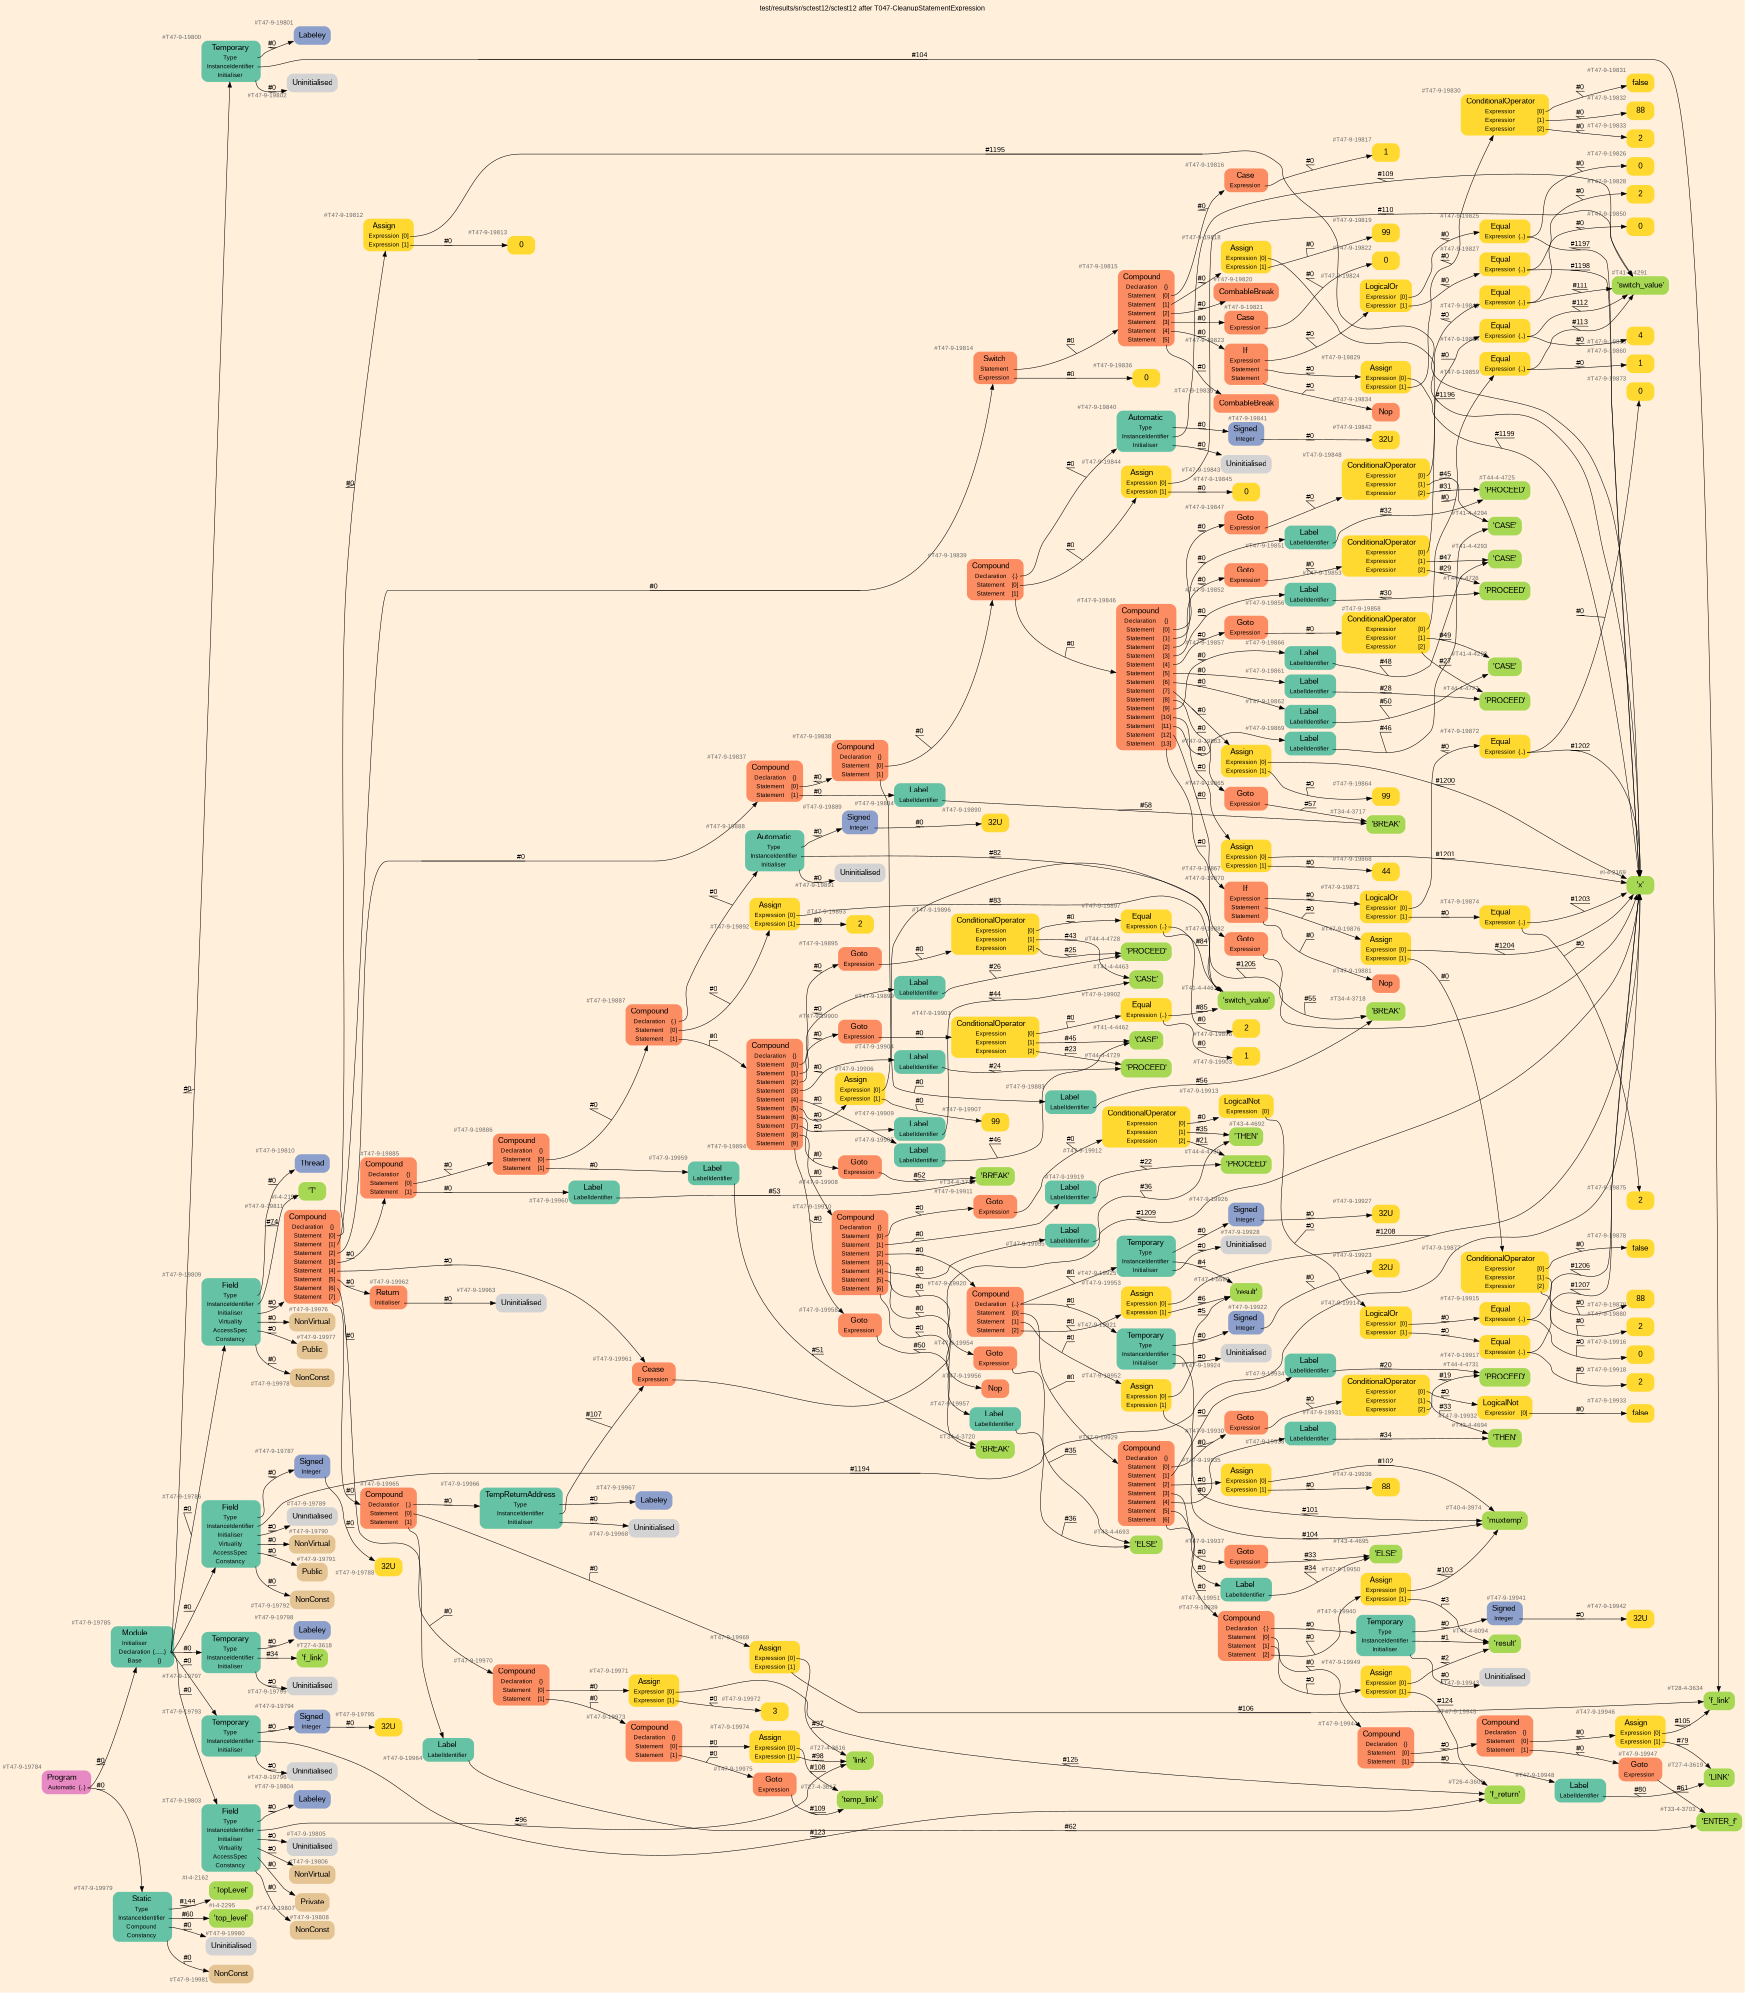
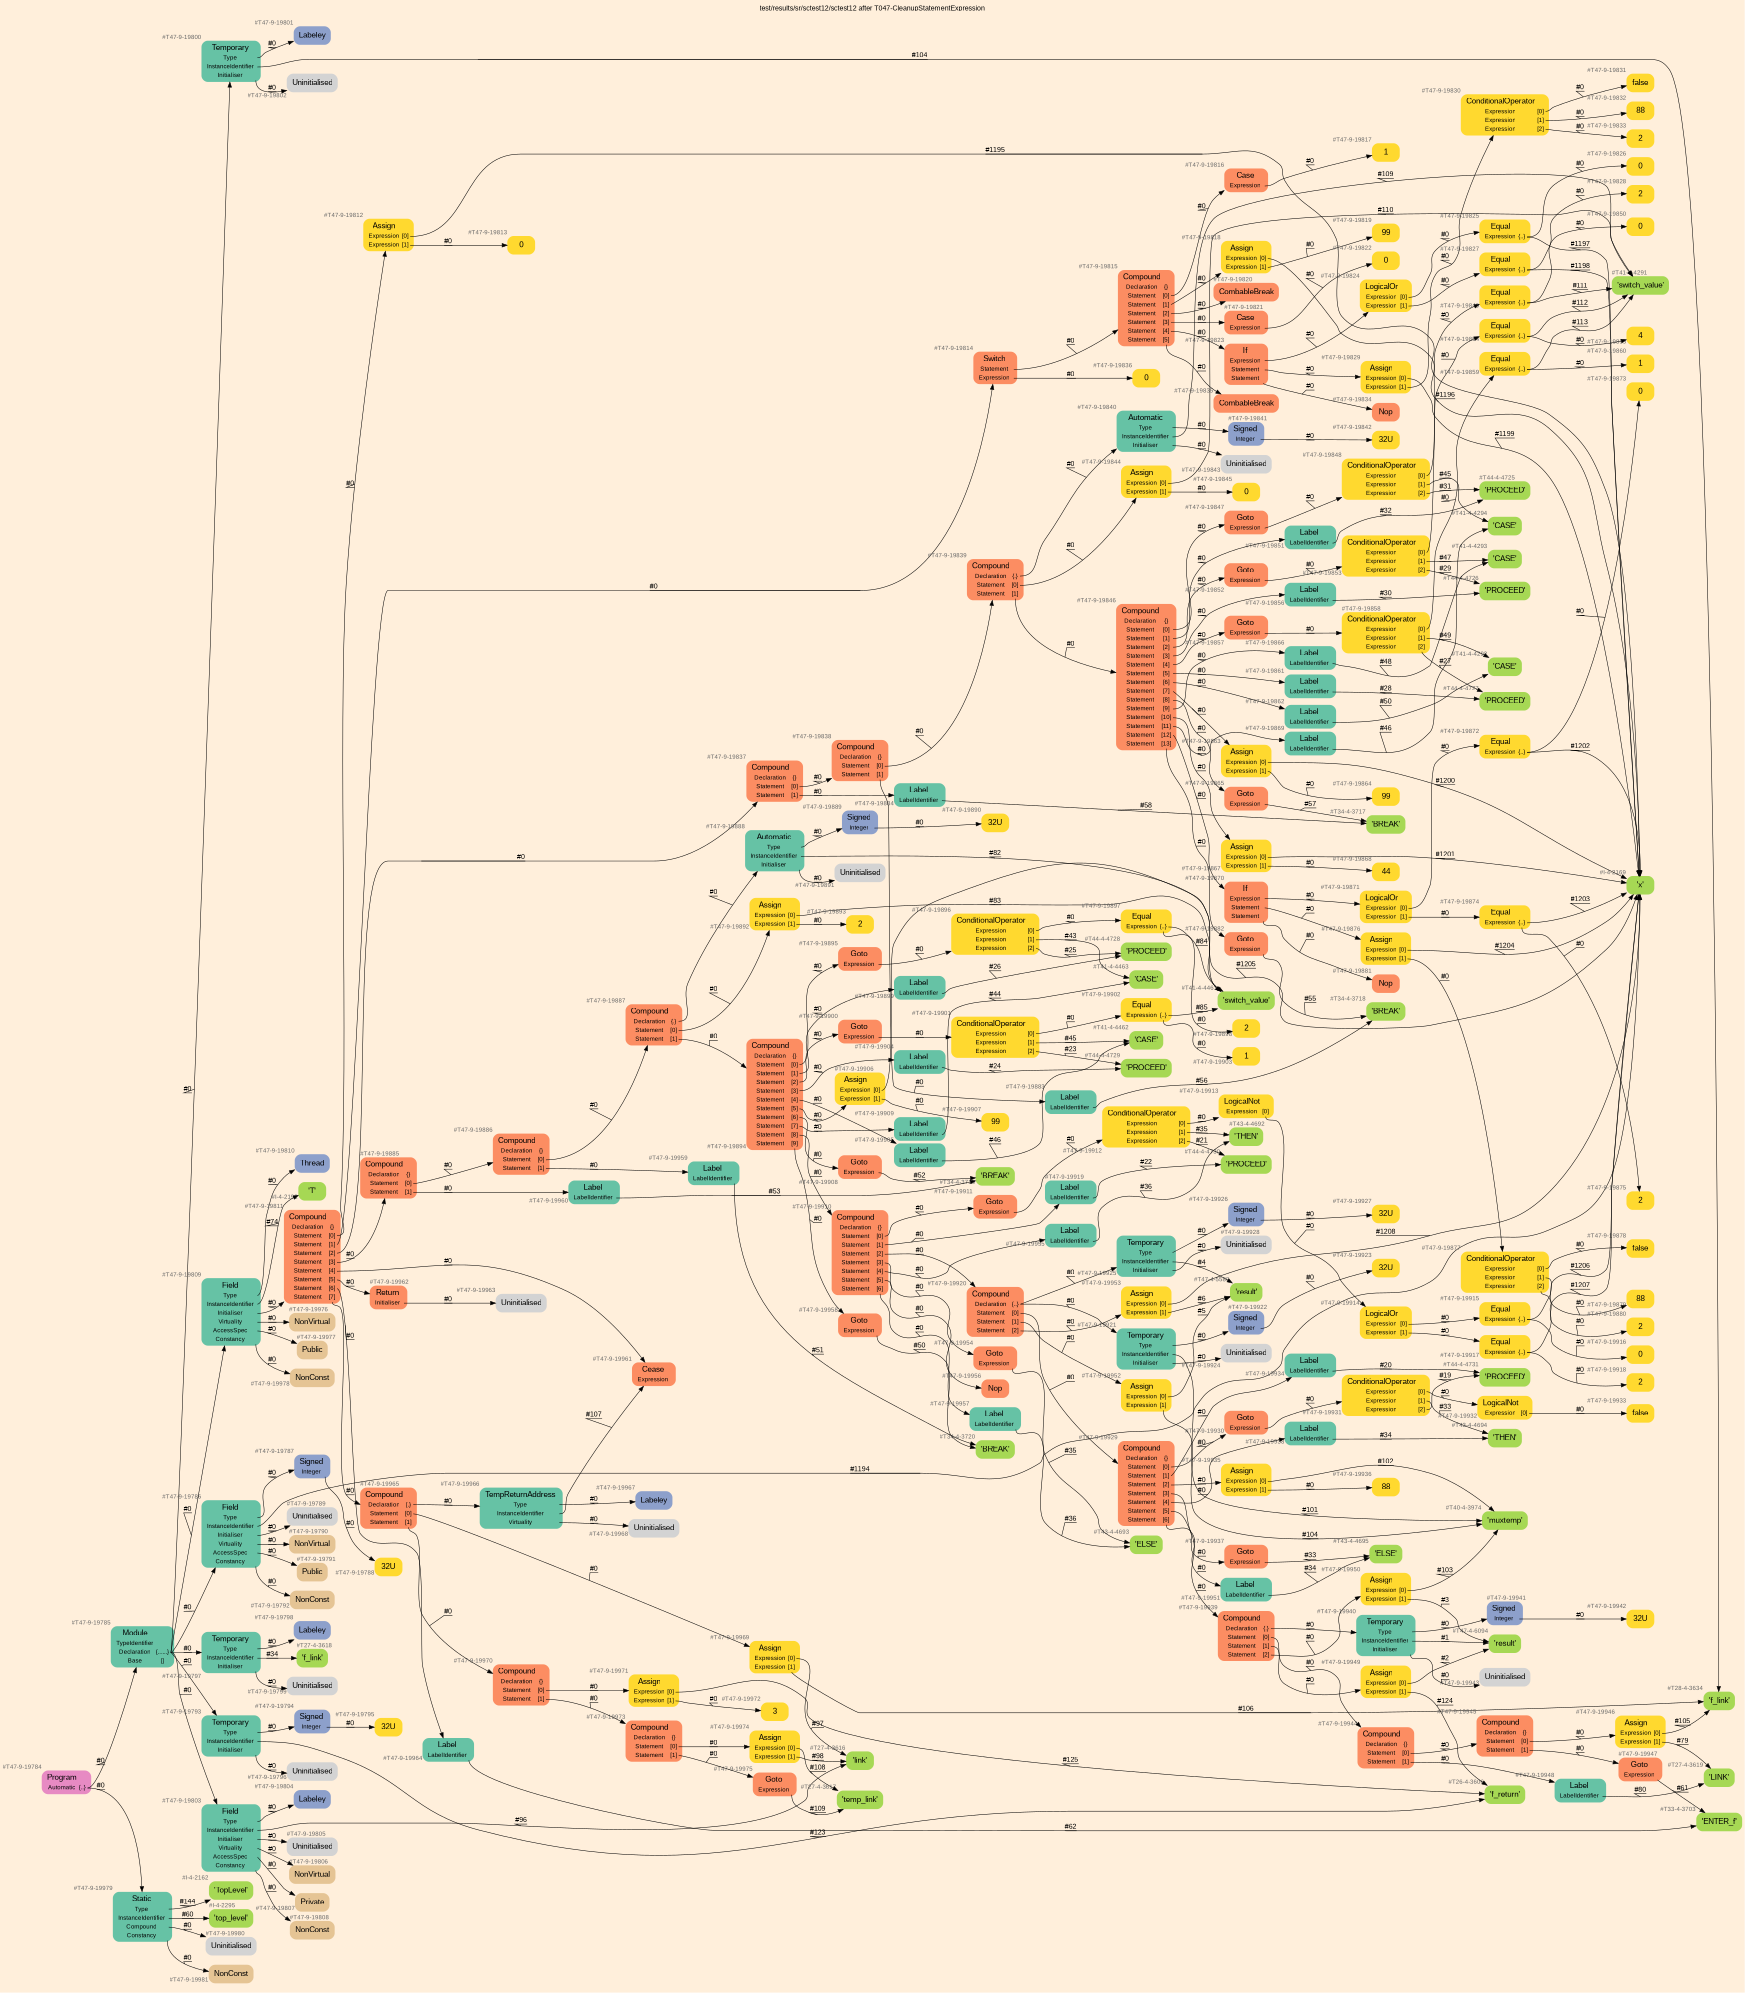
(1164, 1222) -> none
(520, 1522) -> (520, 1522)
(135, 1643) -> (135, 1643)
